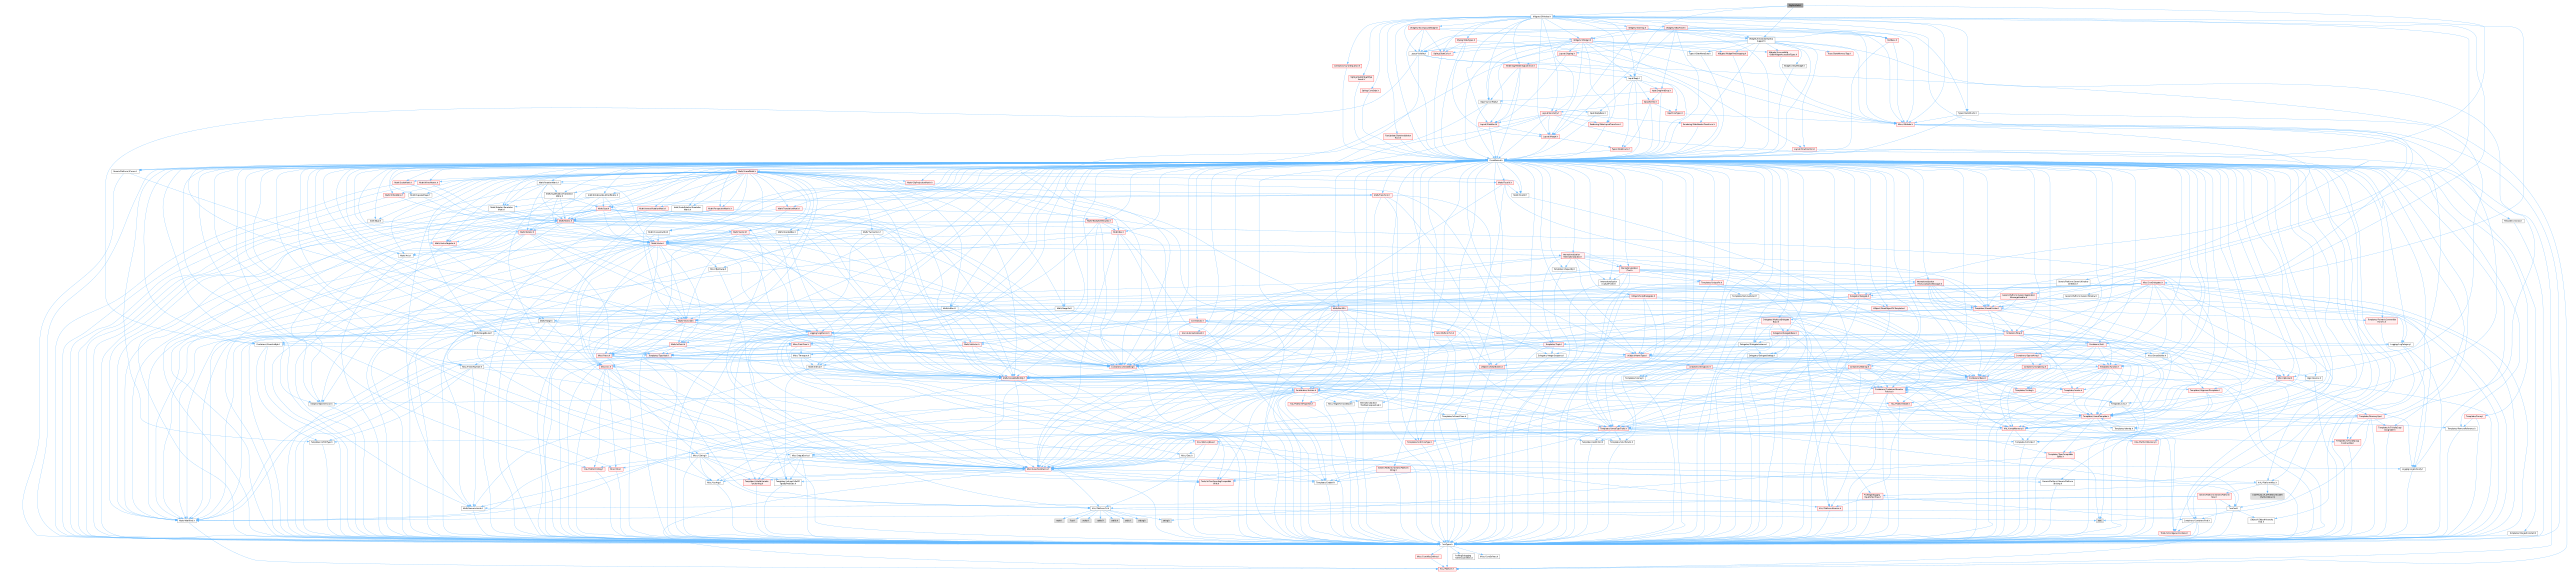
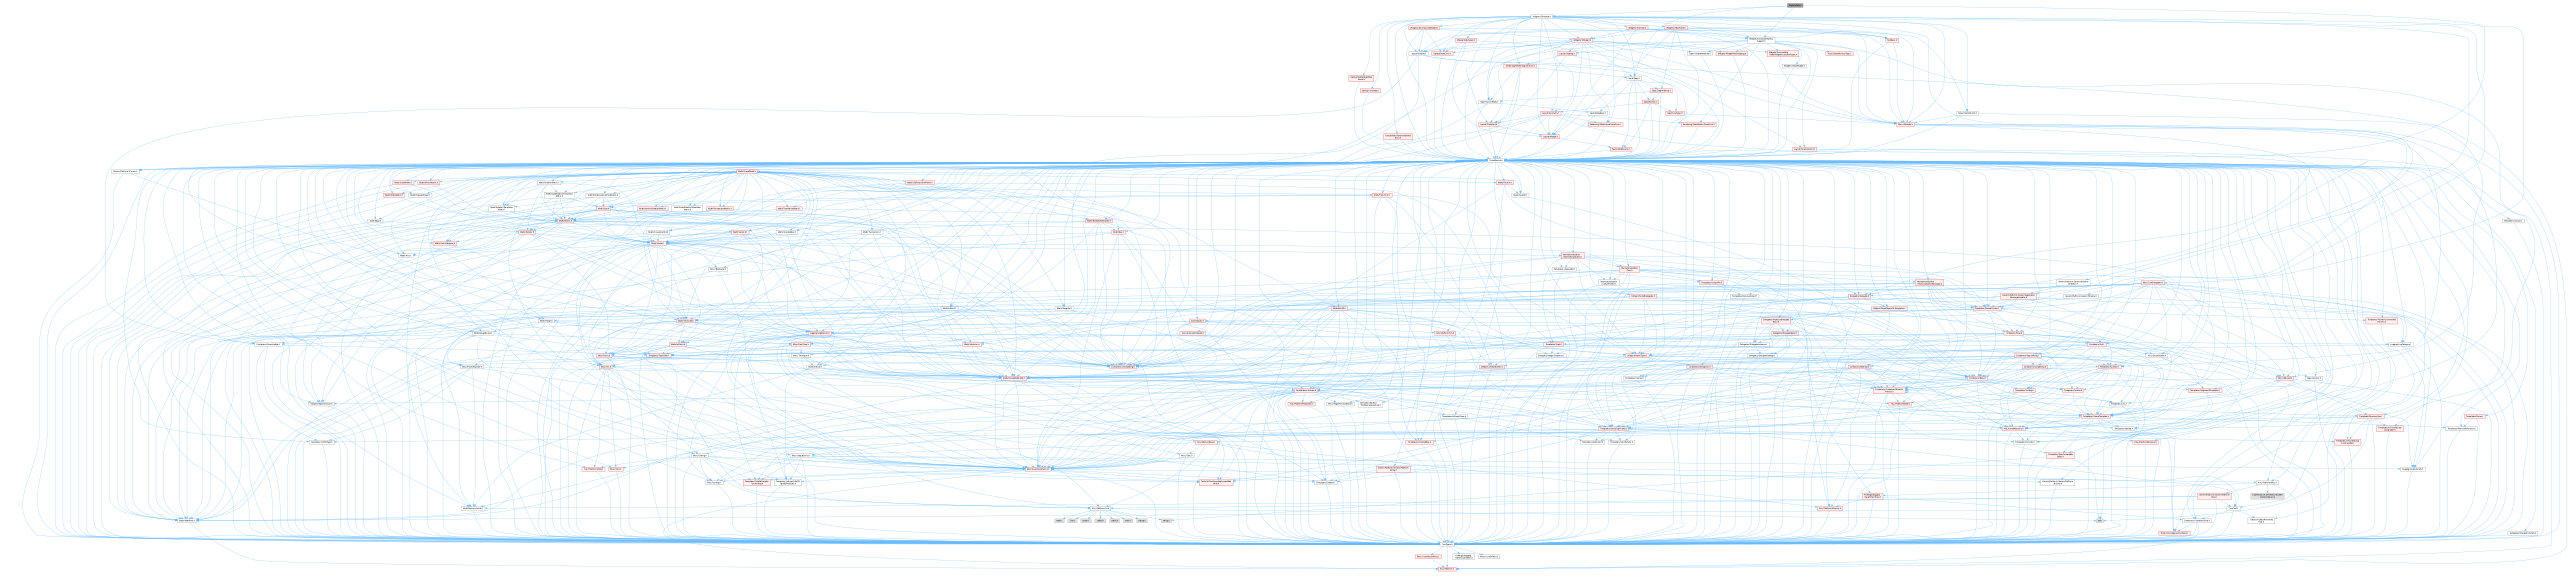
(1347, 66) -> none
(2112, 423) -> (2108, 422)
(1420, 442) -> (1420, 442)
